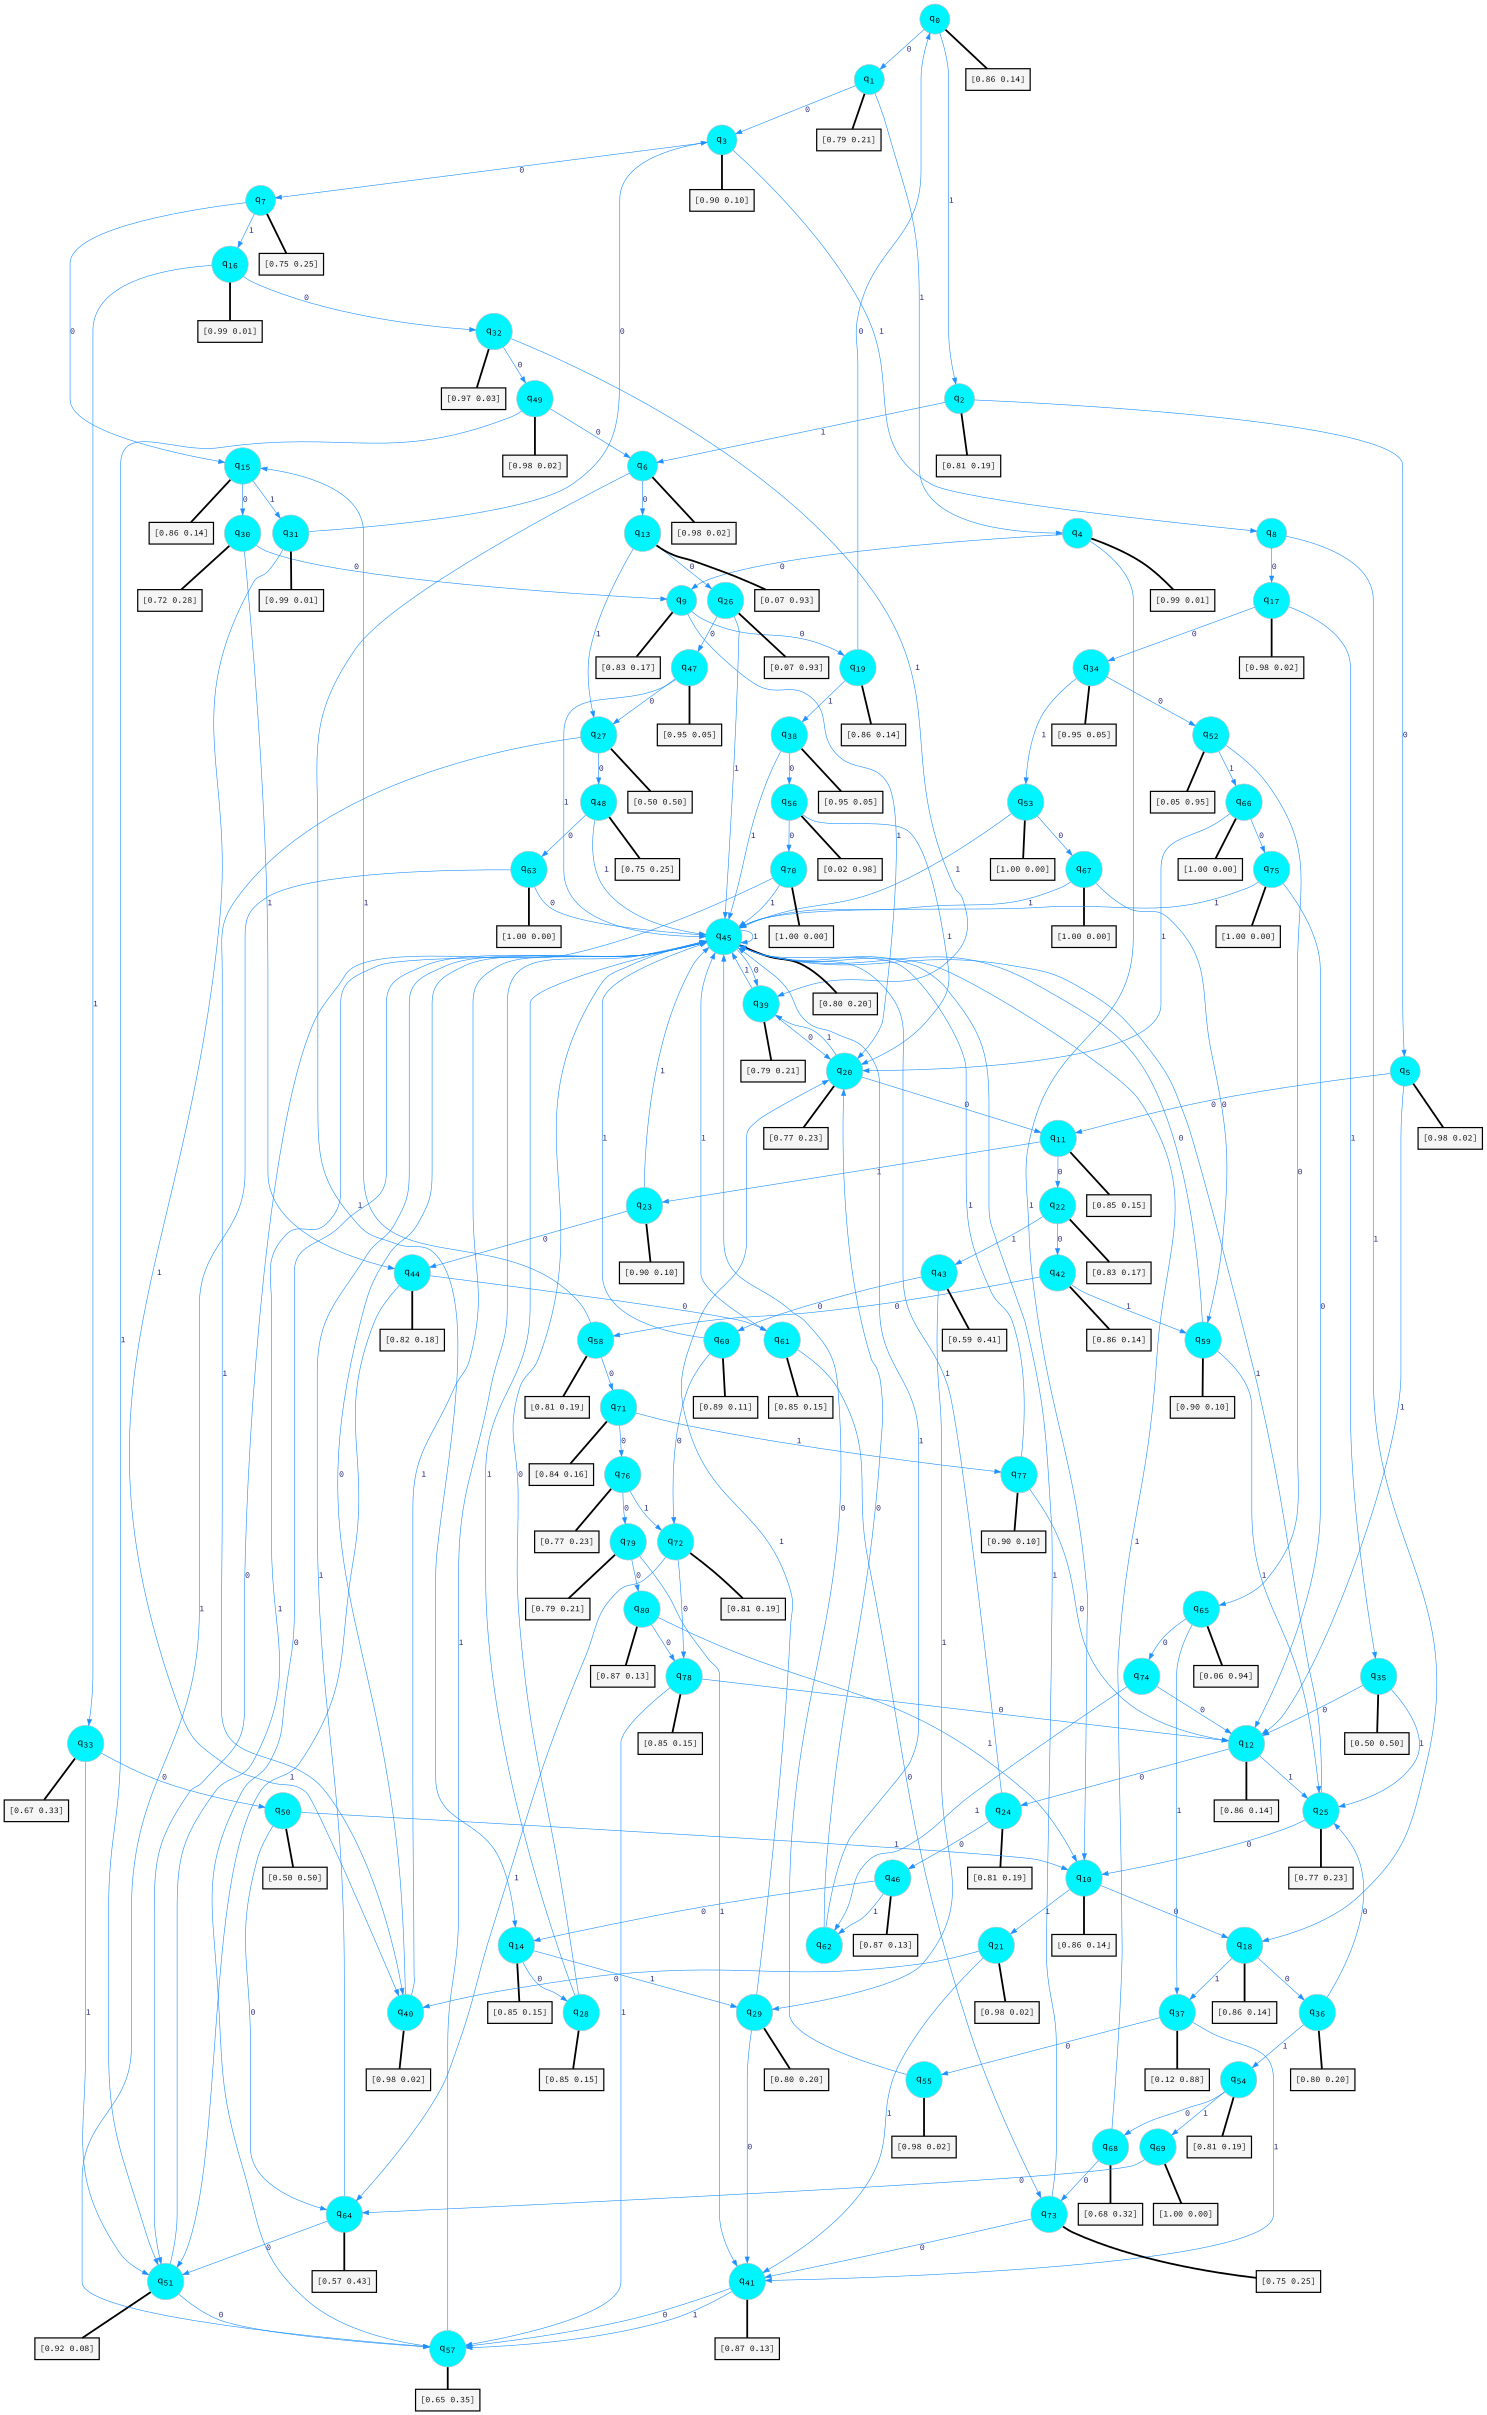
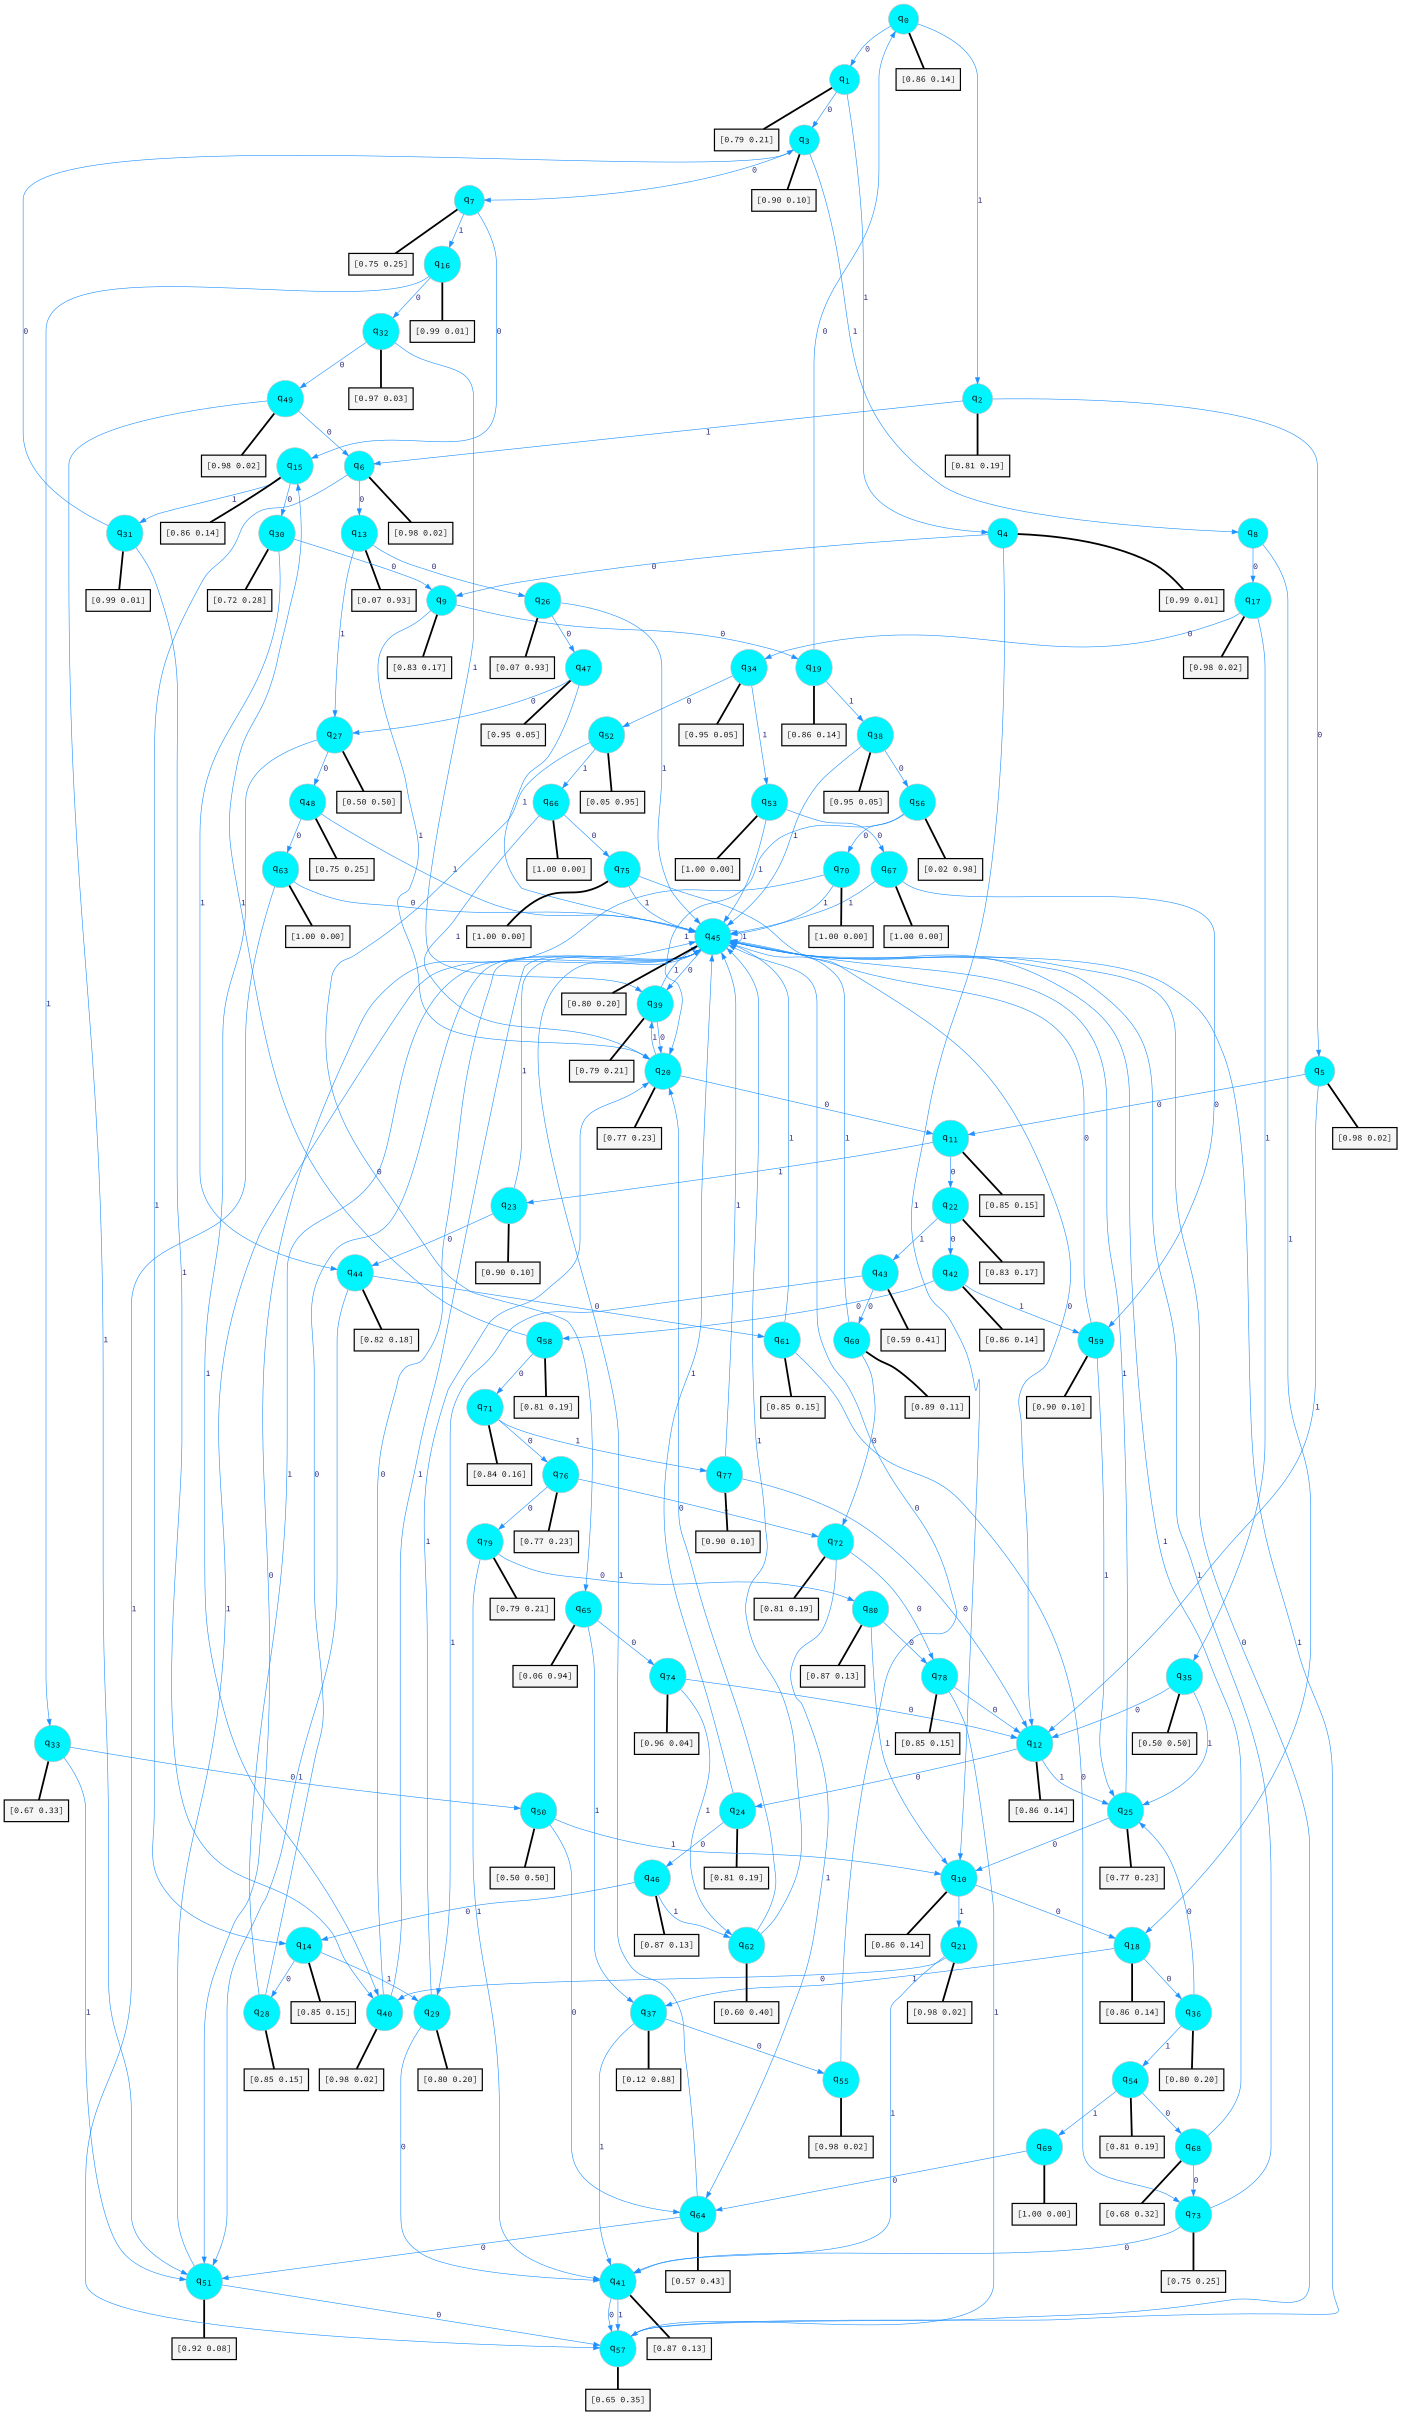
none -> (667, 1744)
none -> (747, 2013)
